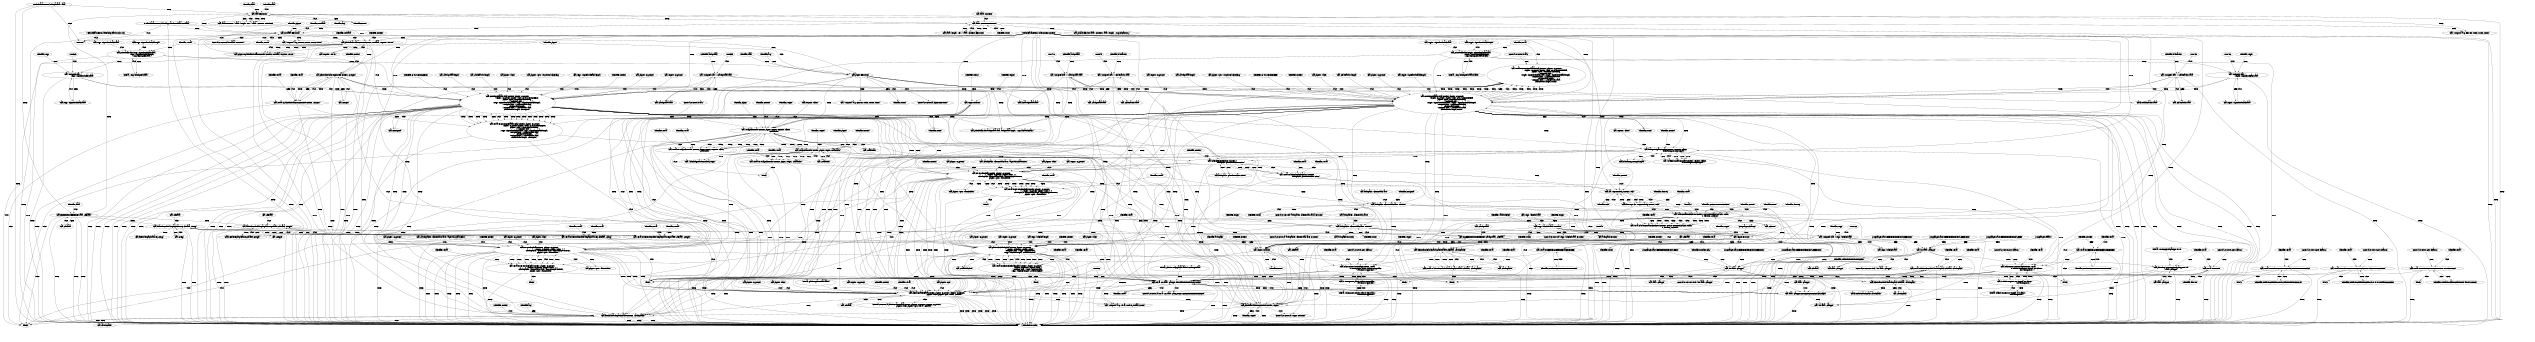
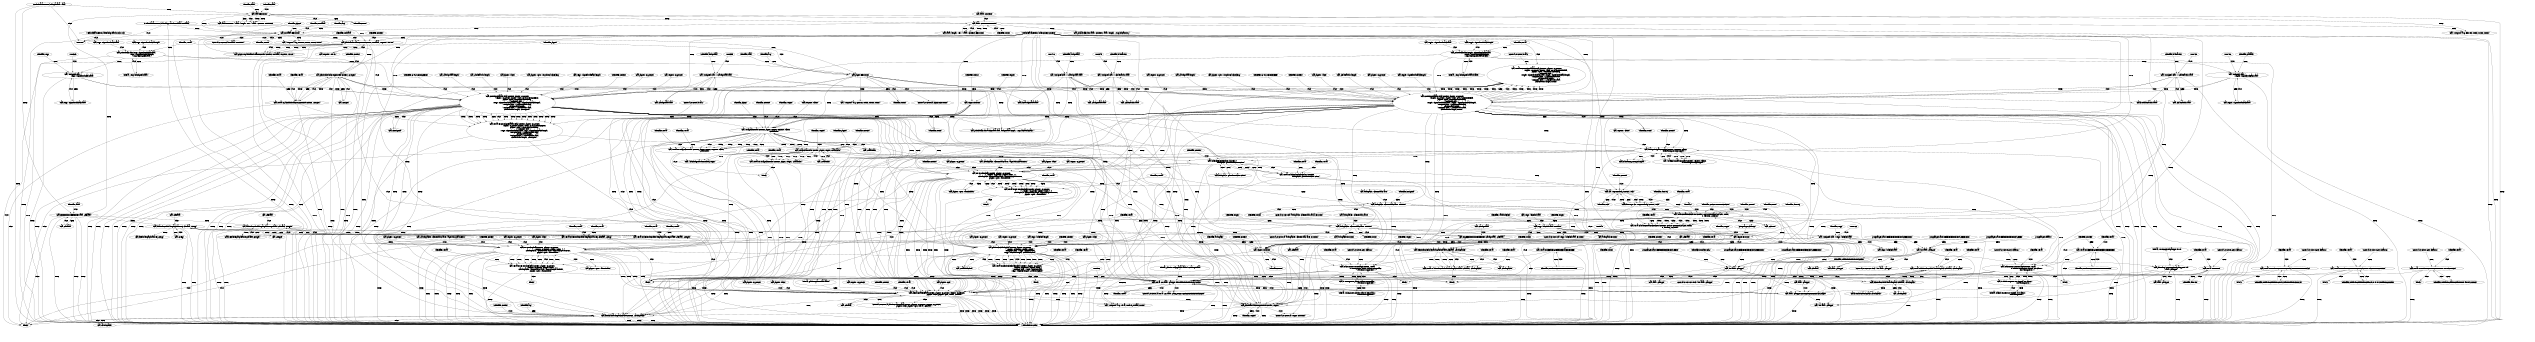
(2246, 54) -> (2246, 54)
(1089, 116) -> none
